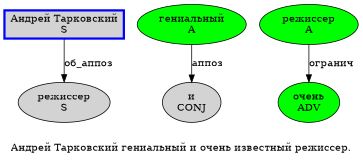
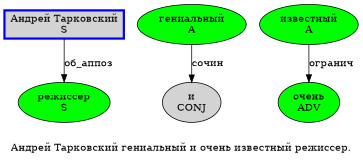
(309, 24) -> (309, 24)
(208, 63) -> (208, 63)
(64, 102) -> (64, 102)
